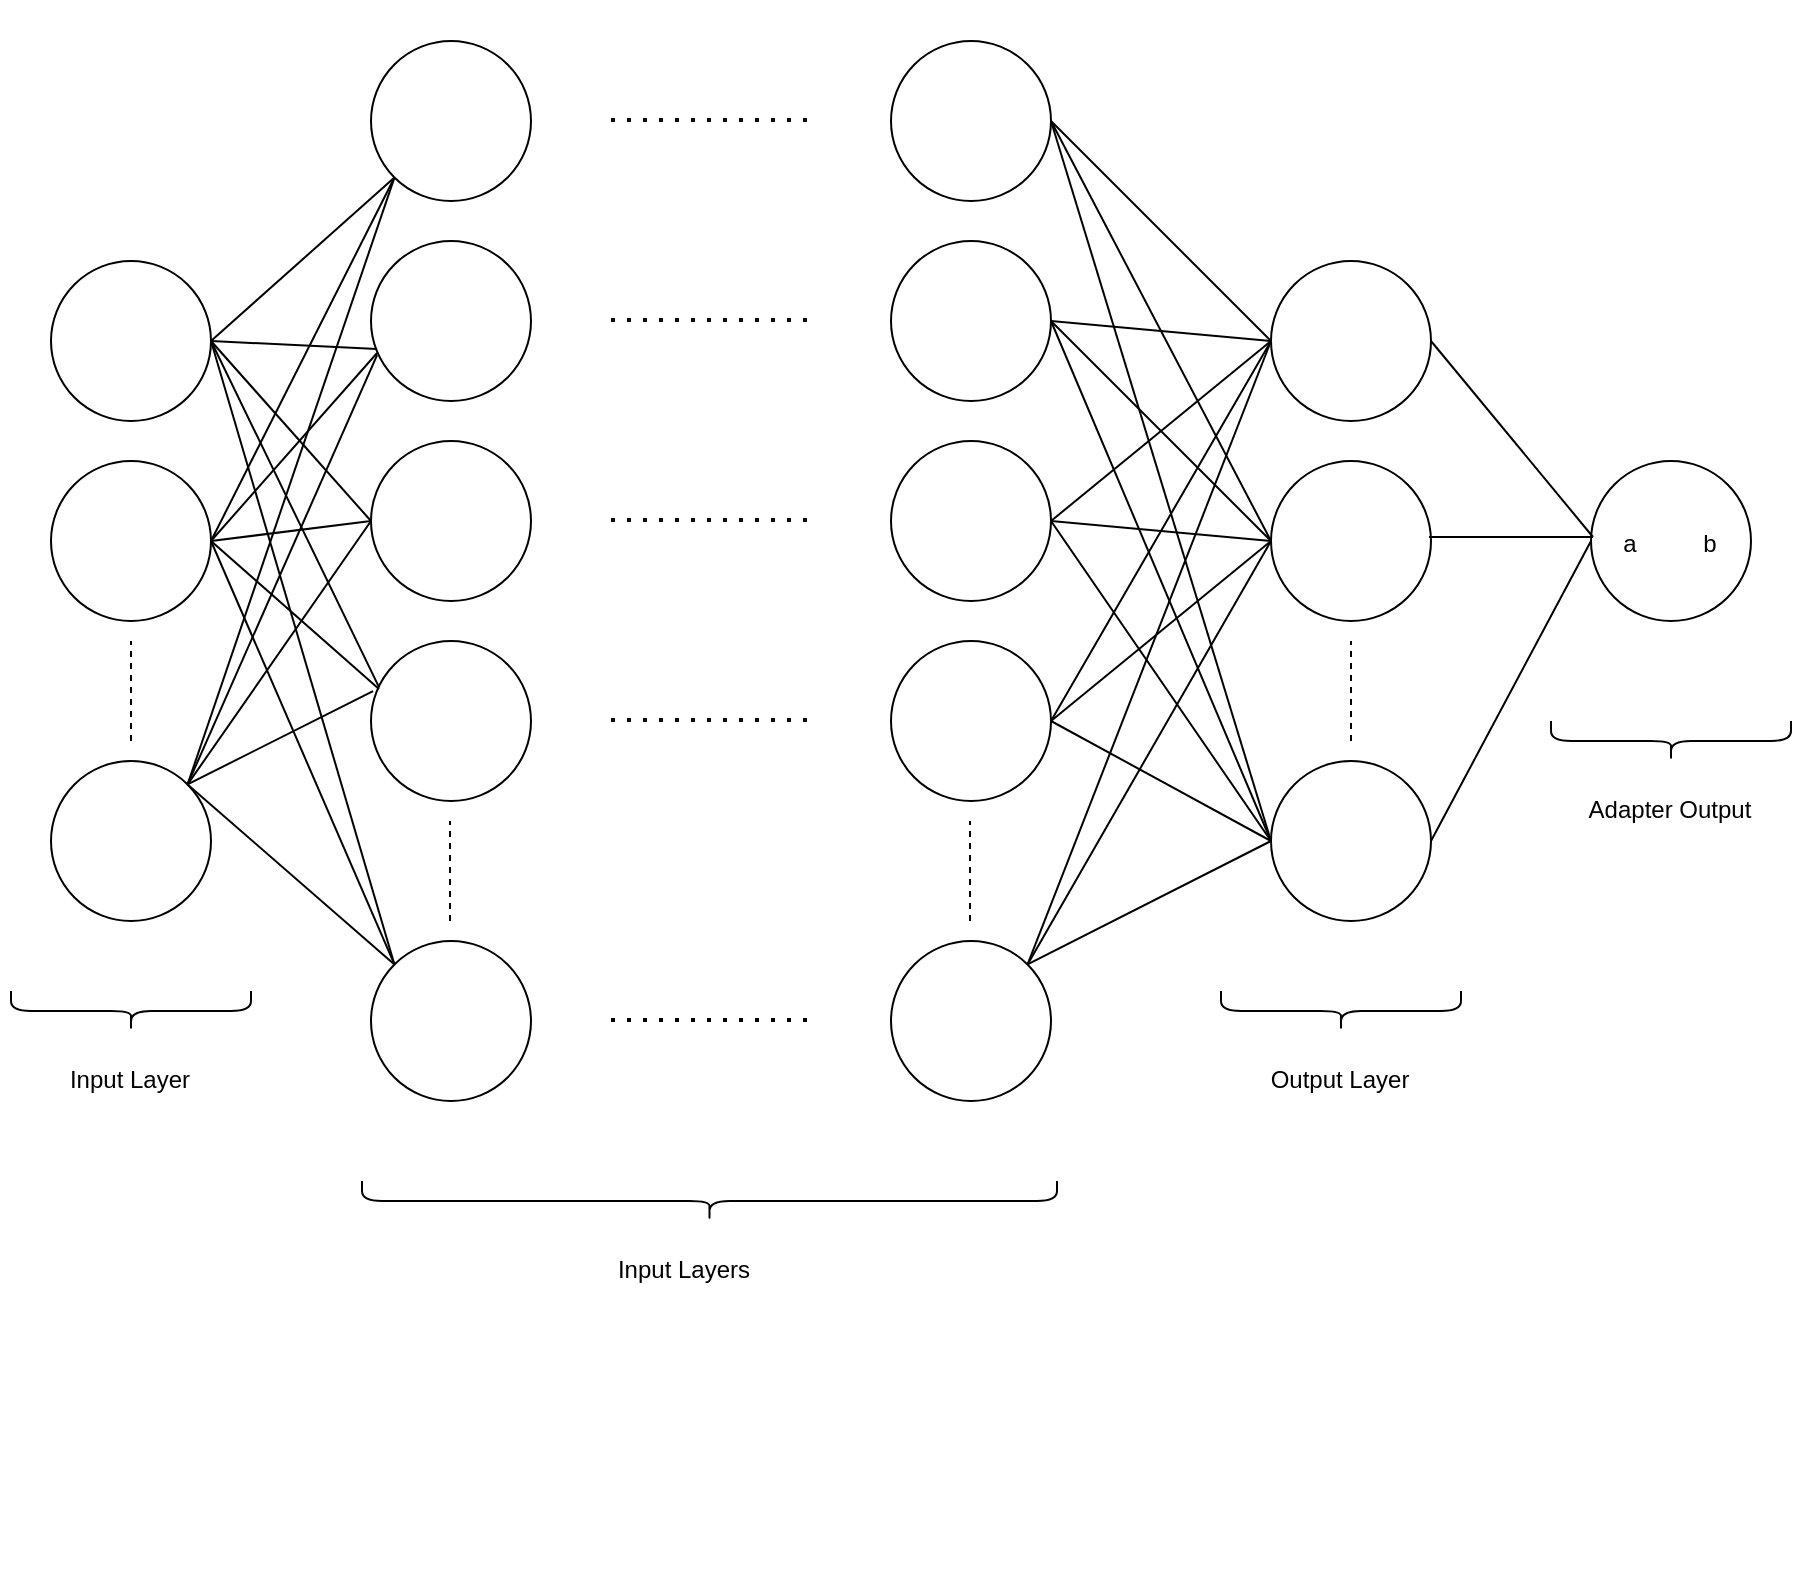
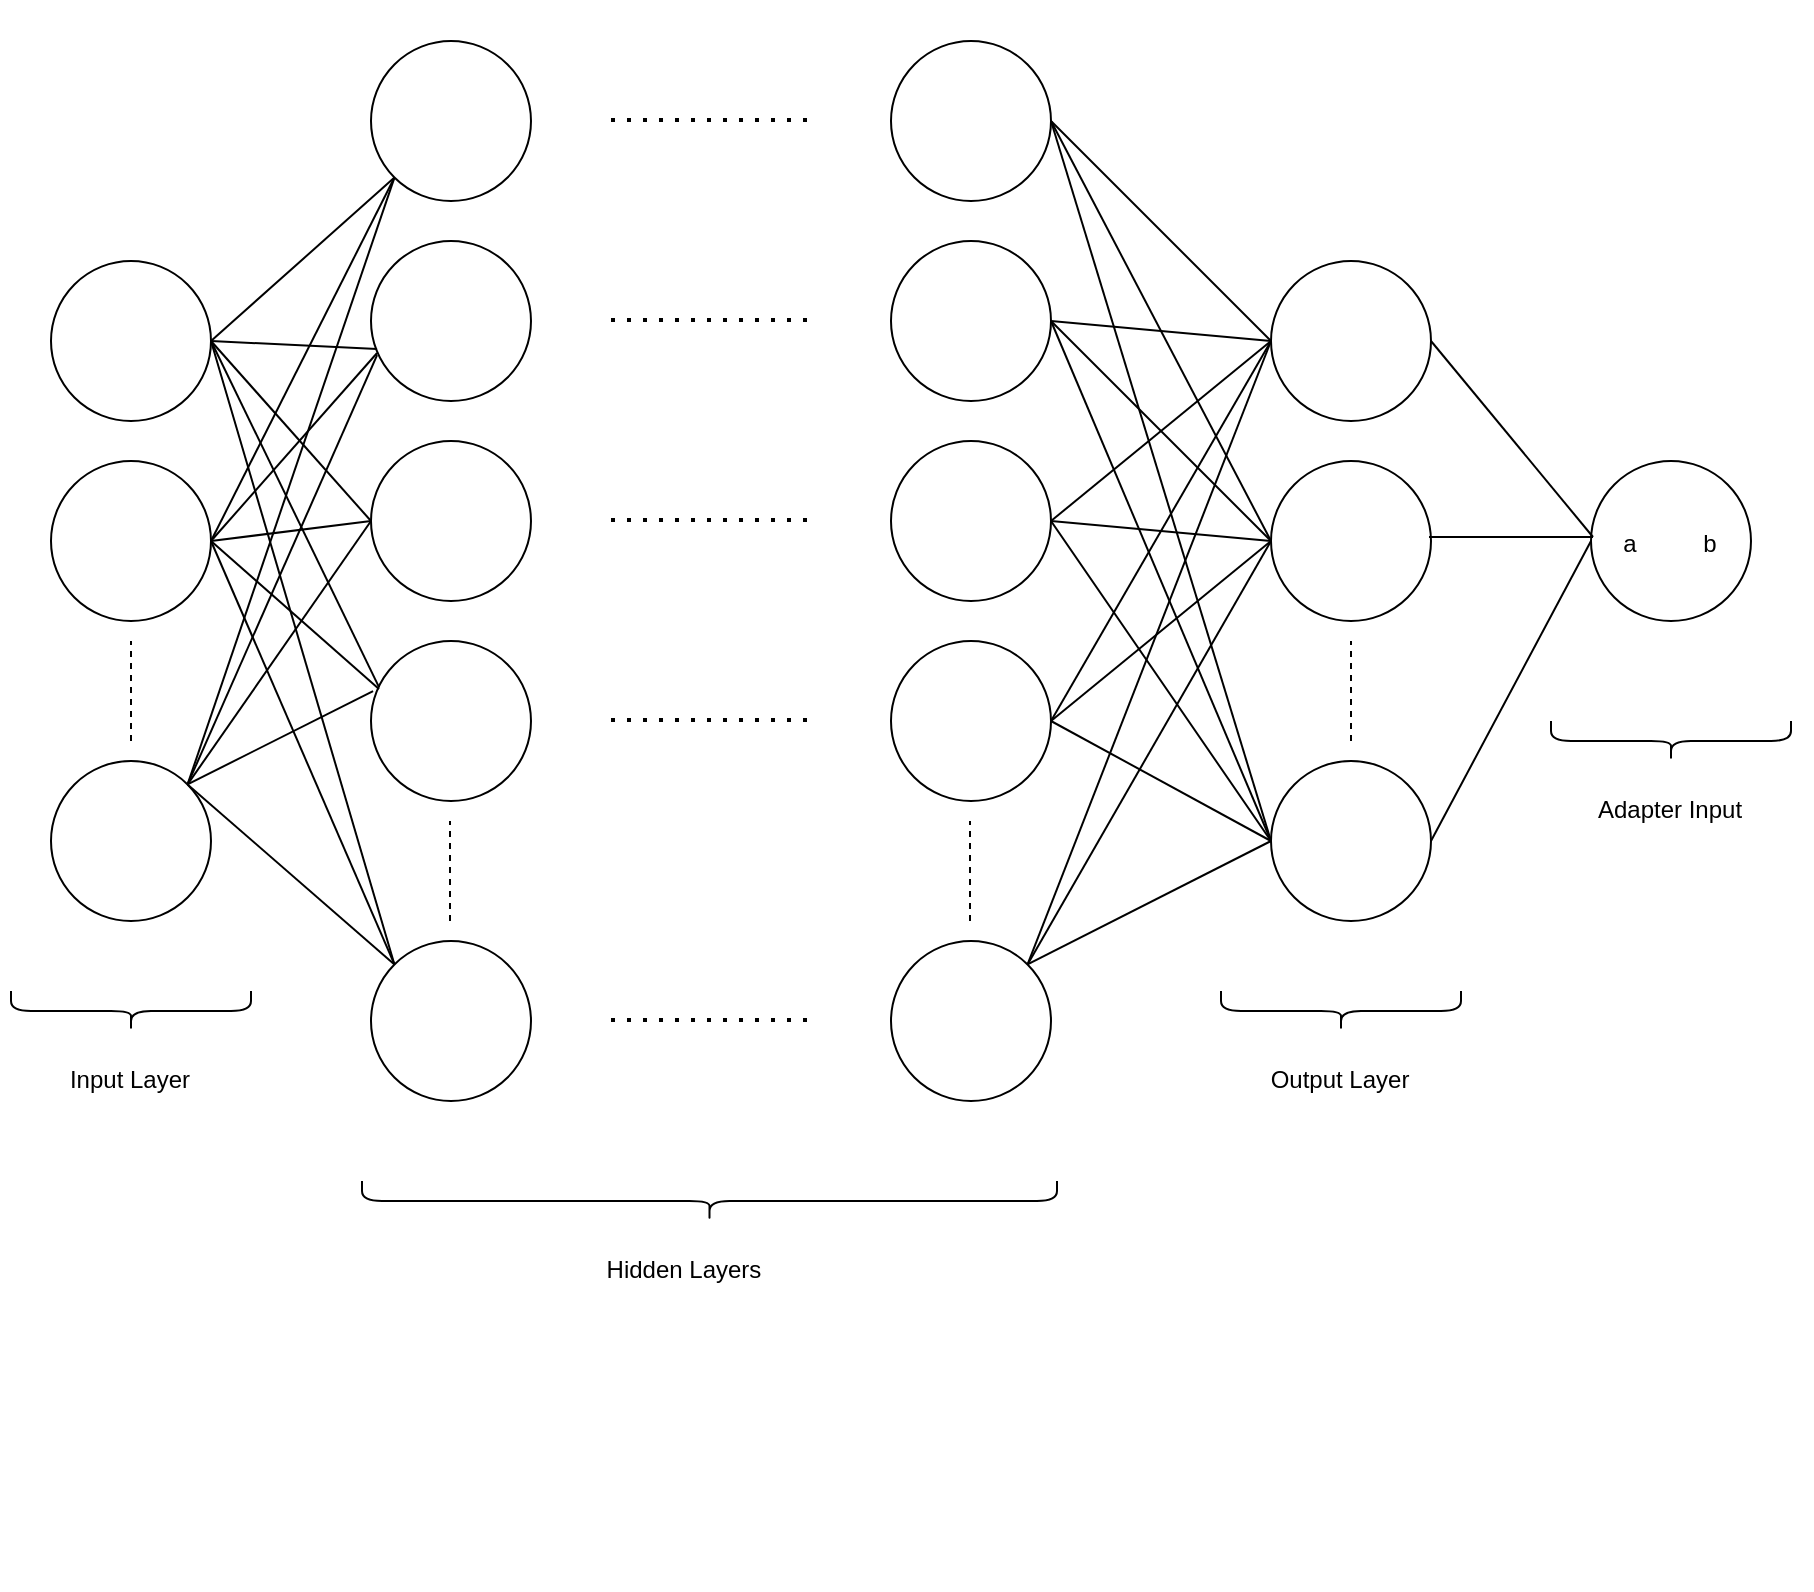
(1671, 811) -> (1671, 811)
(685, 1271) -> (685, 1271)
